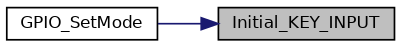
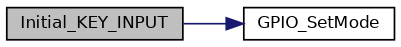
(180, 24) -> (205, 24)
